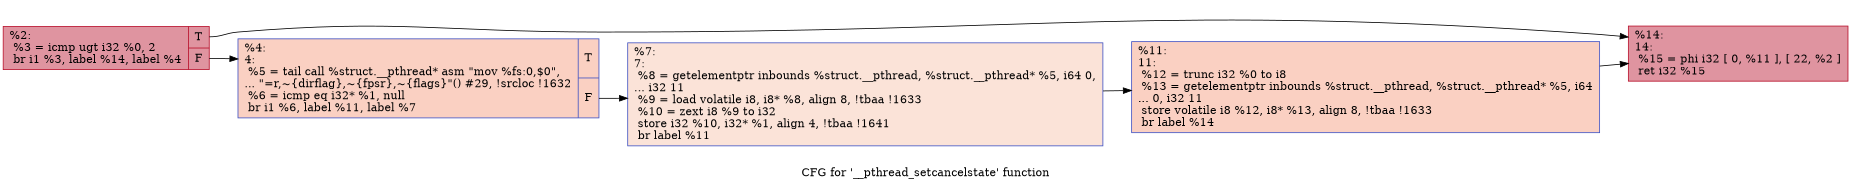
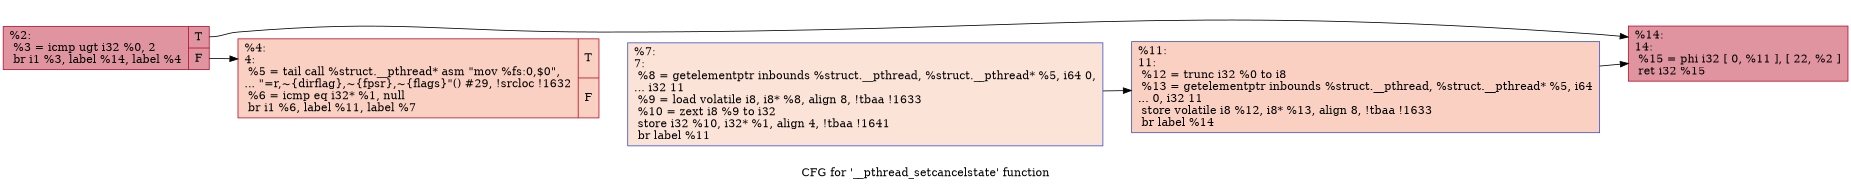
(418, 78) -> (418, 78)
(609, 98) -> none
